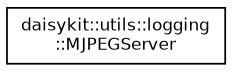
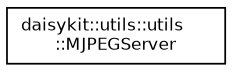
(116, 36) -> (116, 36)
